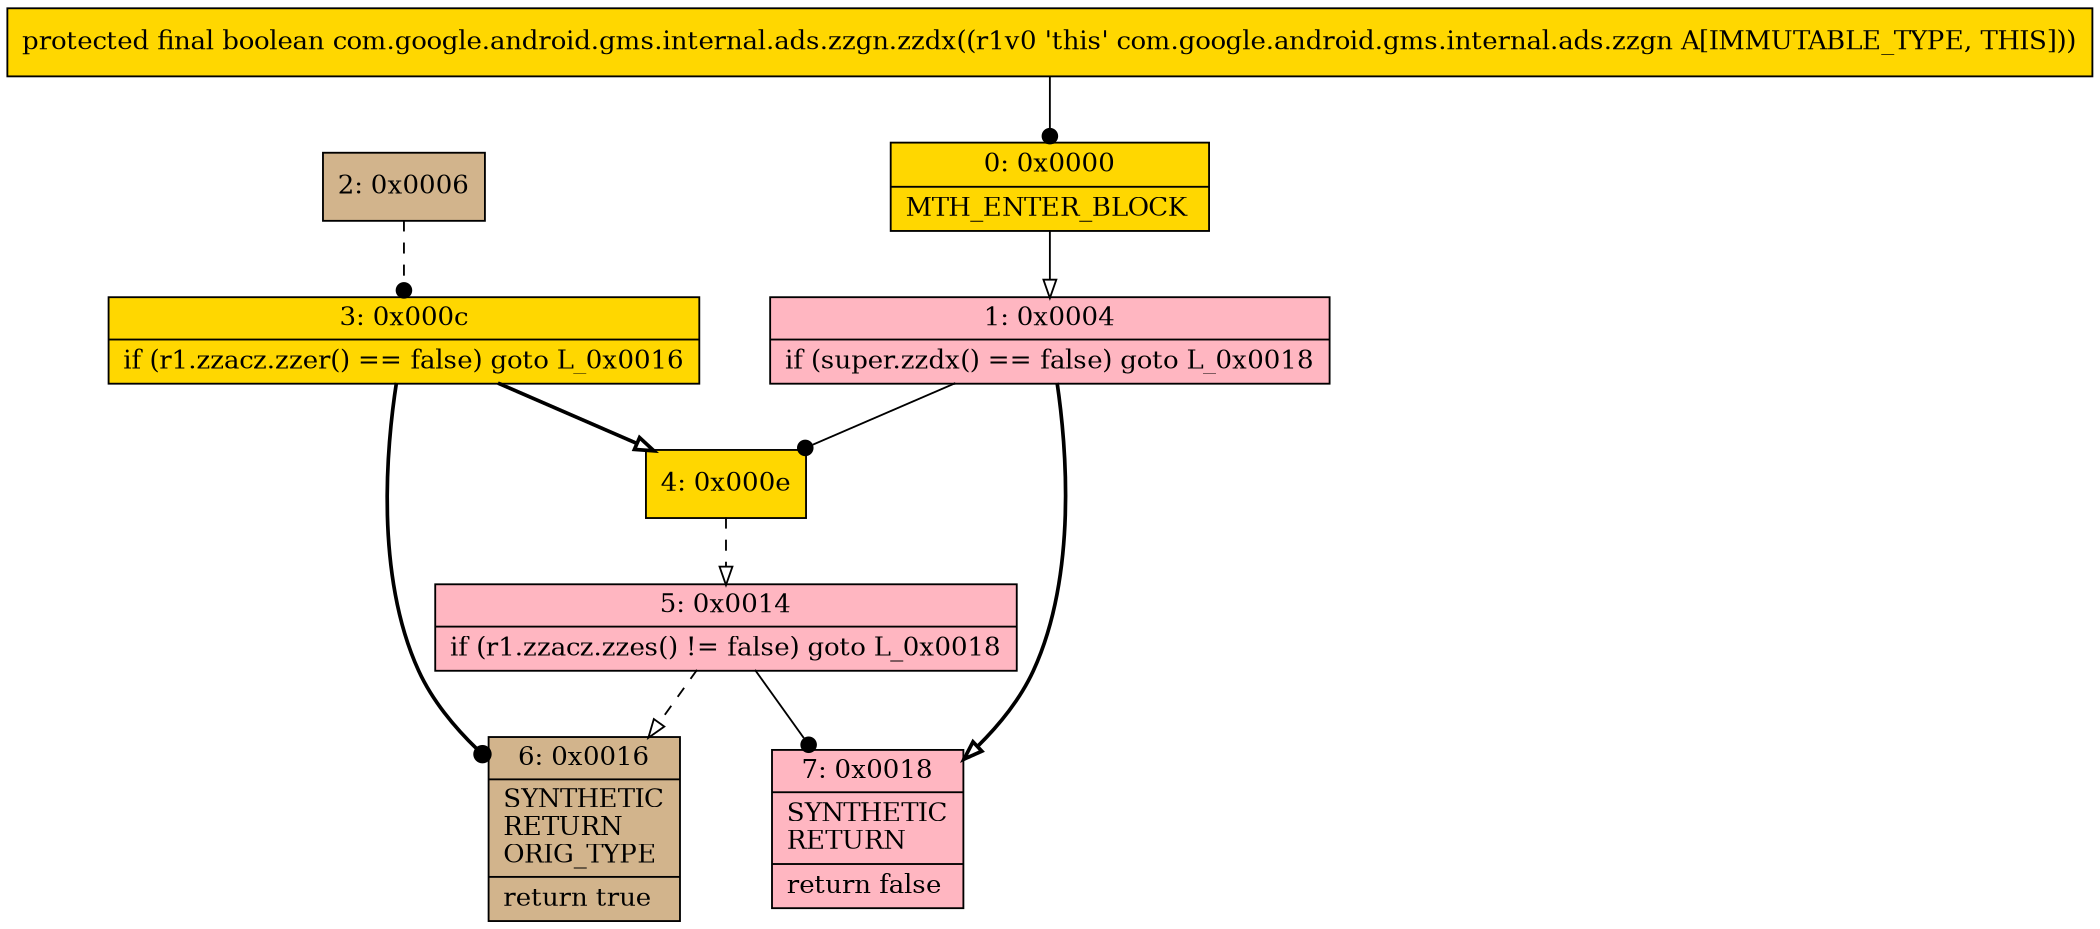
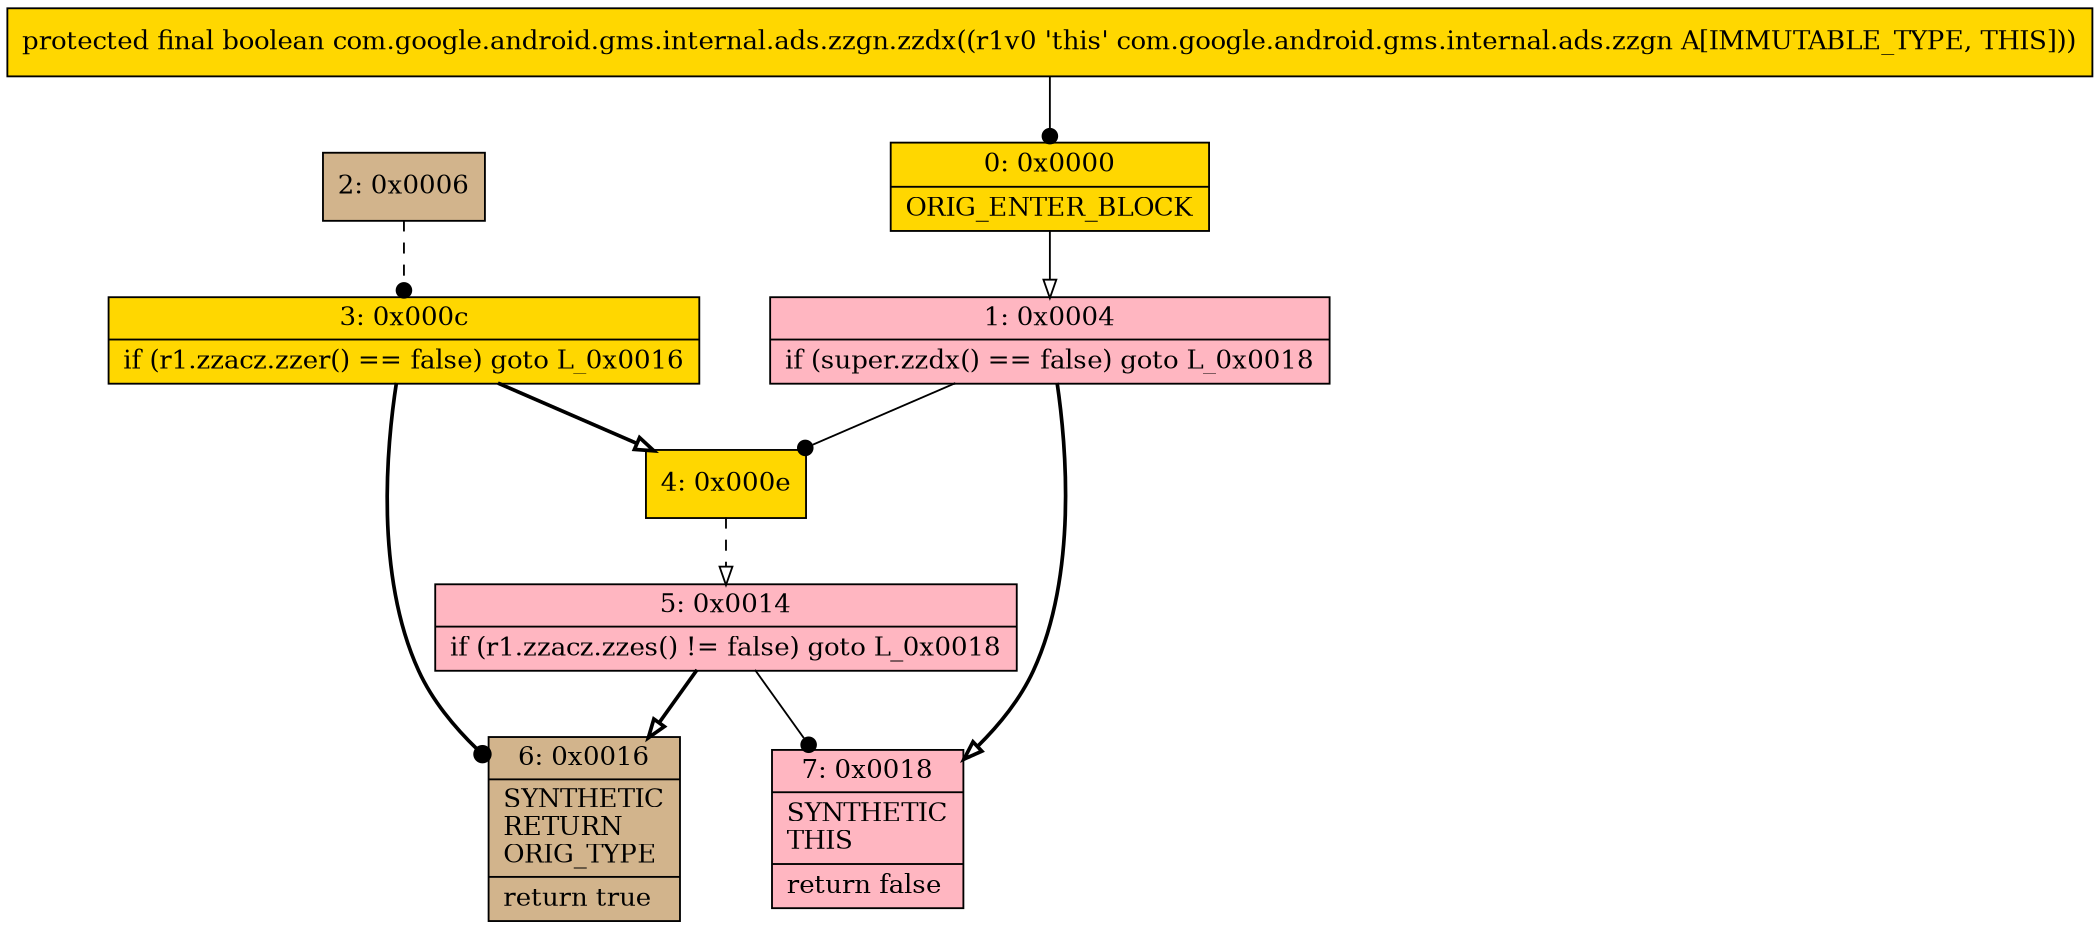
(1047, 208) -> (1050, 208)
(678, 696) -> (678, 696)
(847, 841) -> (821, 841)
